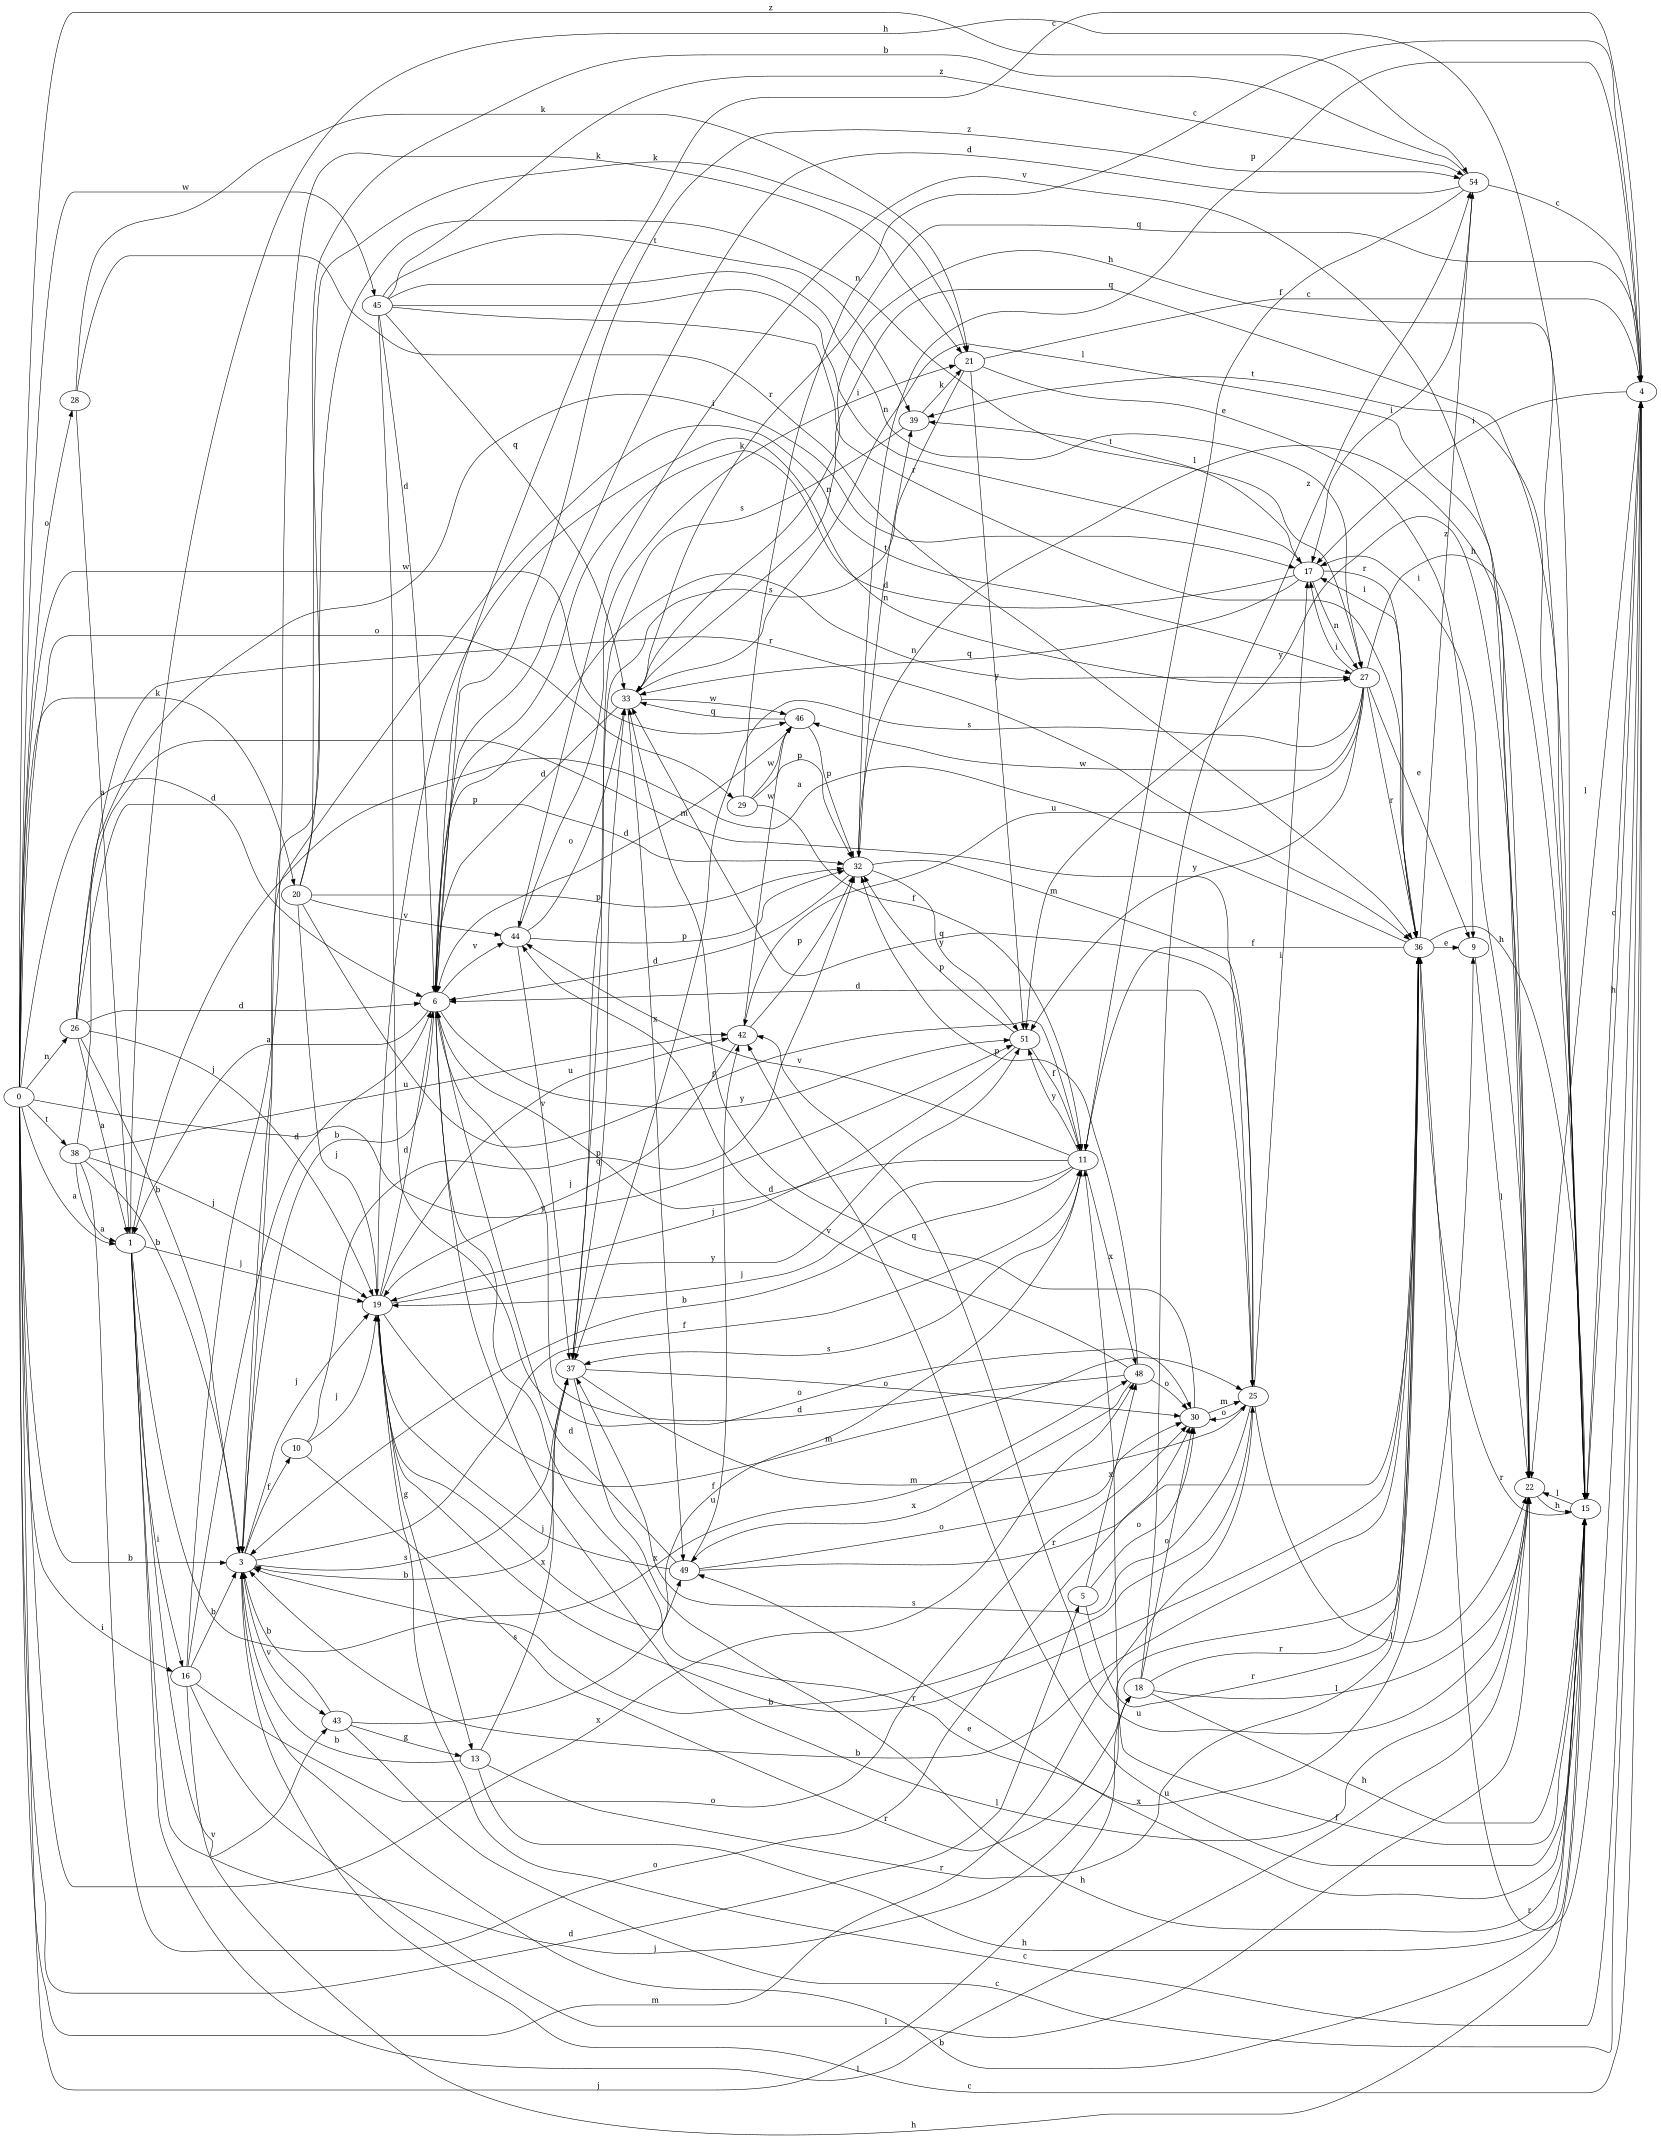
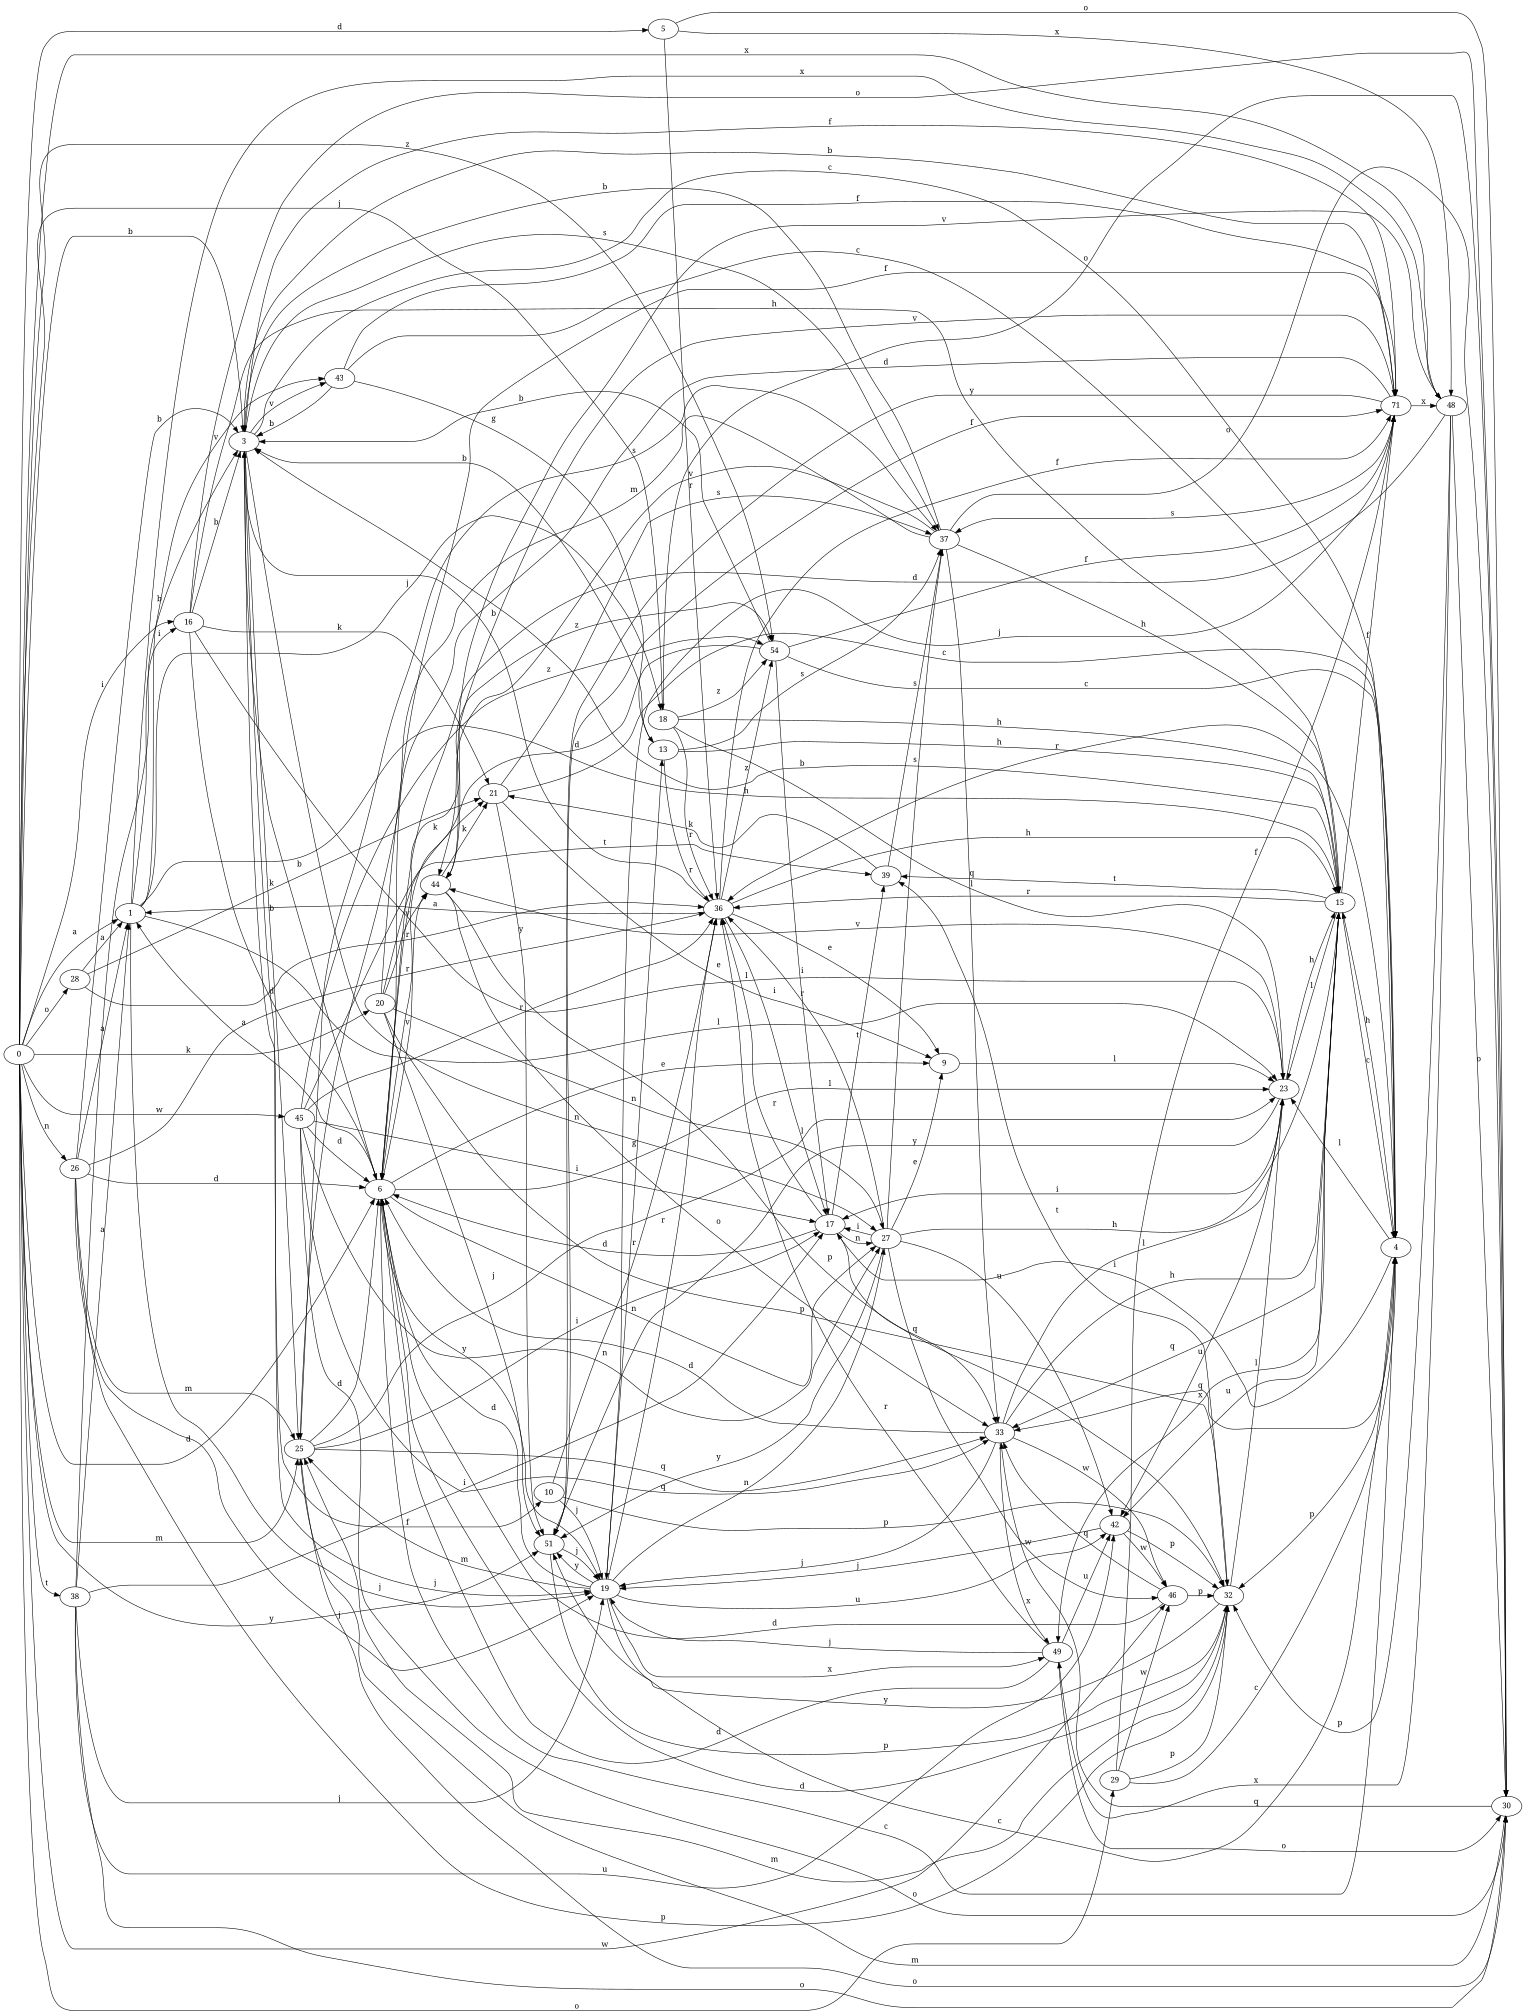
(547, 1150) -> (610, 556)
(1083, 1160) -> (1396, 406)
(1530, 1488) -> (1284, 1089)
none -> (836, 1563)
(810, 1704) -> (271, 943)
